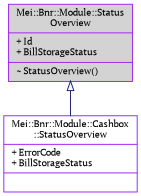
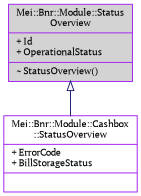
(57, 52) -> (60, 52)
